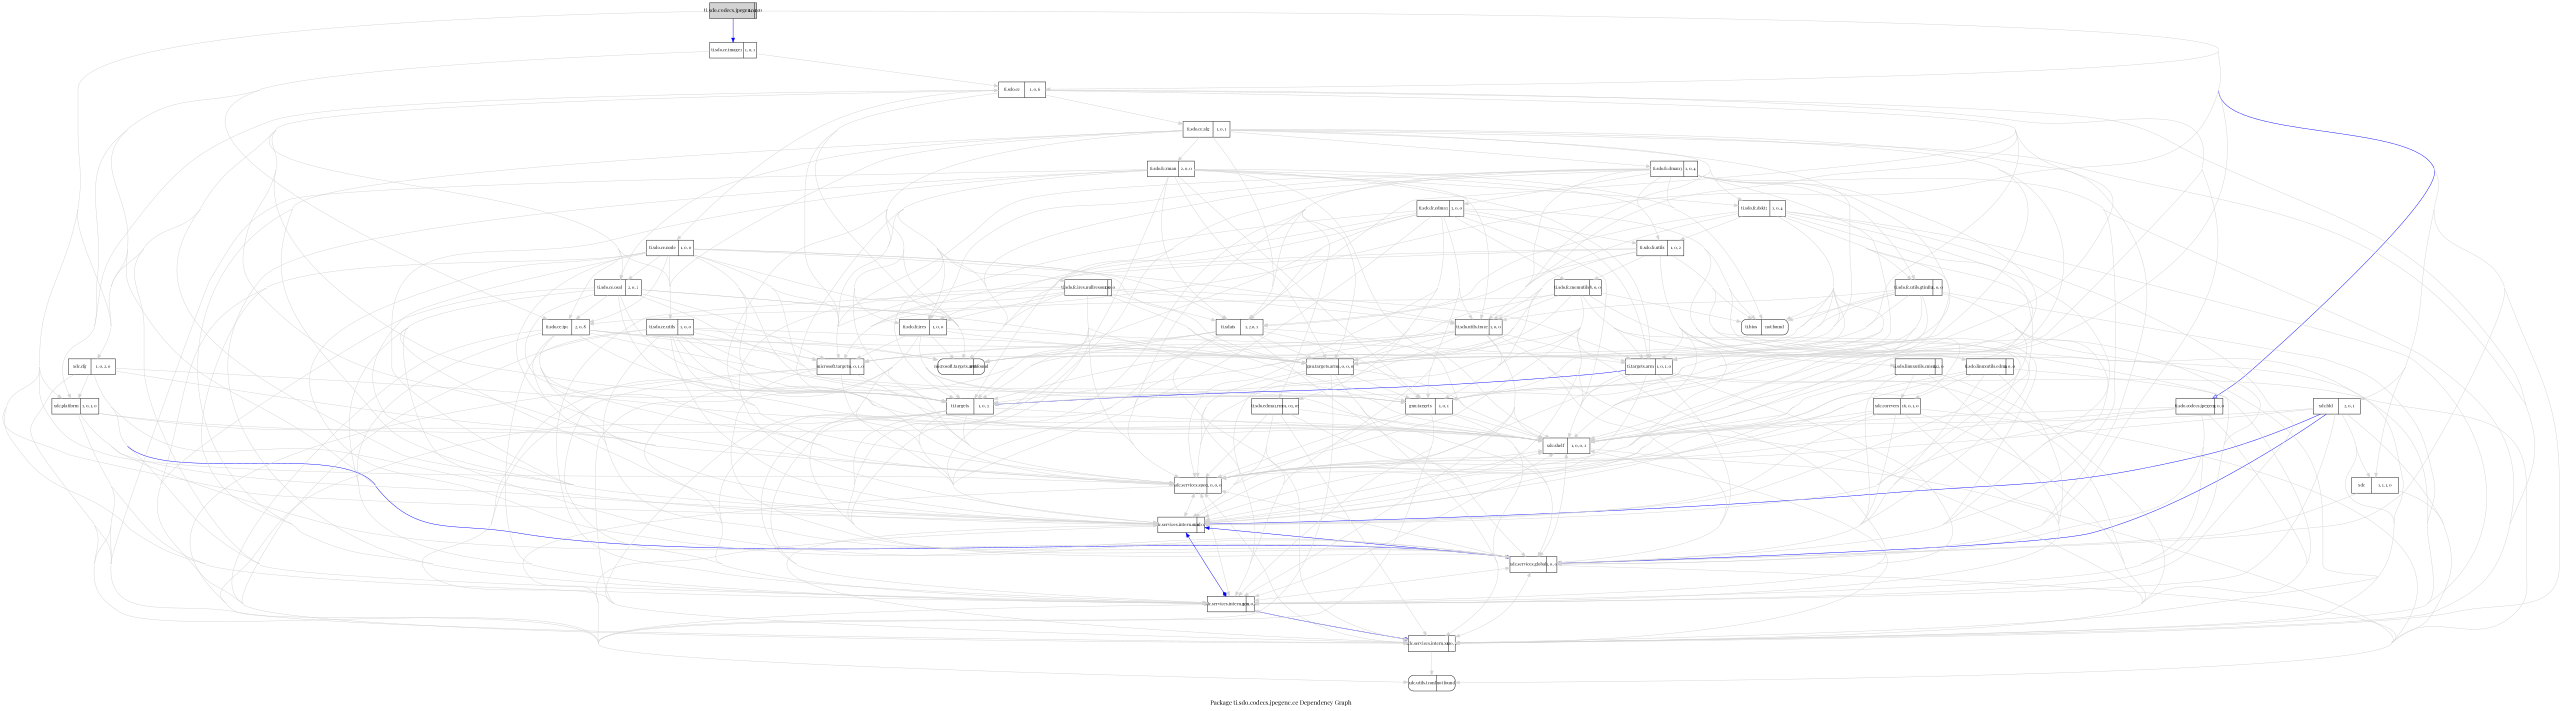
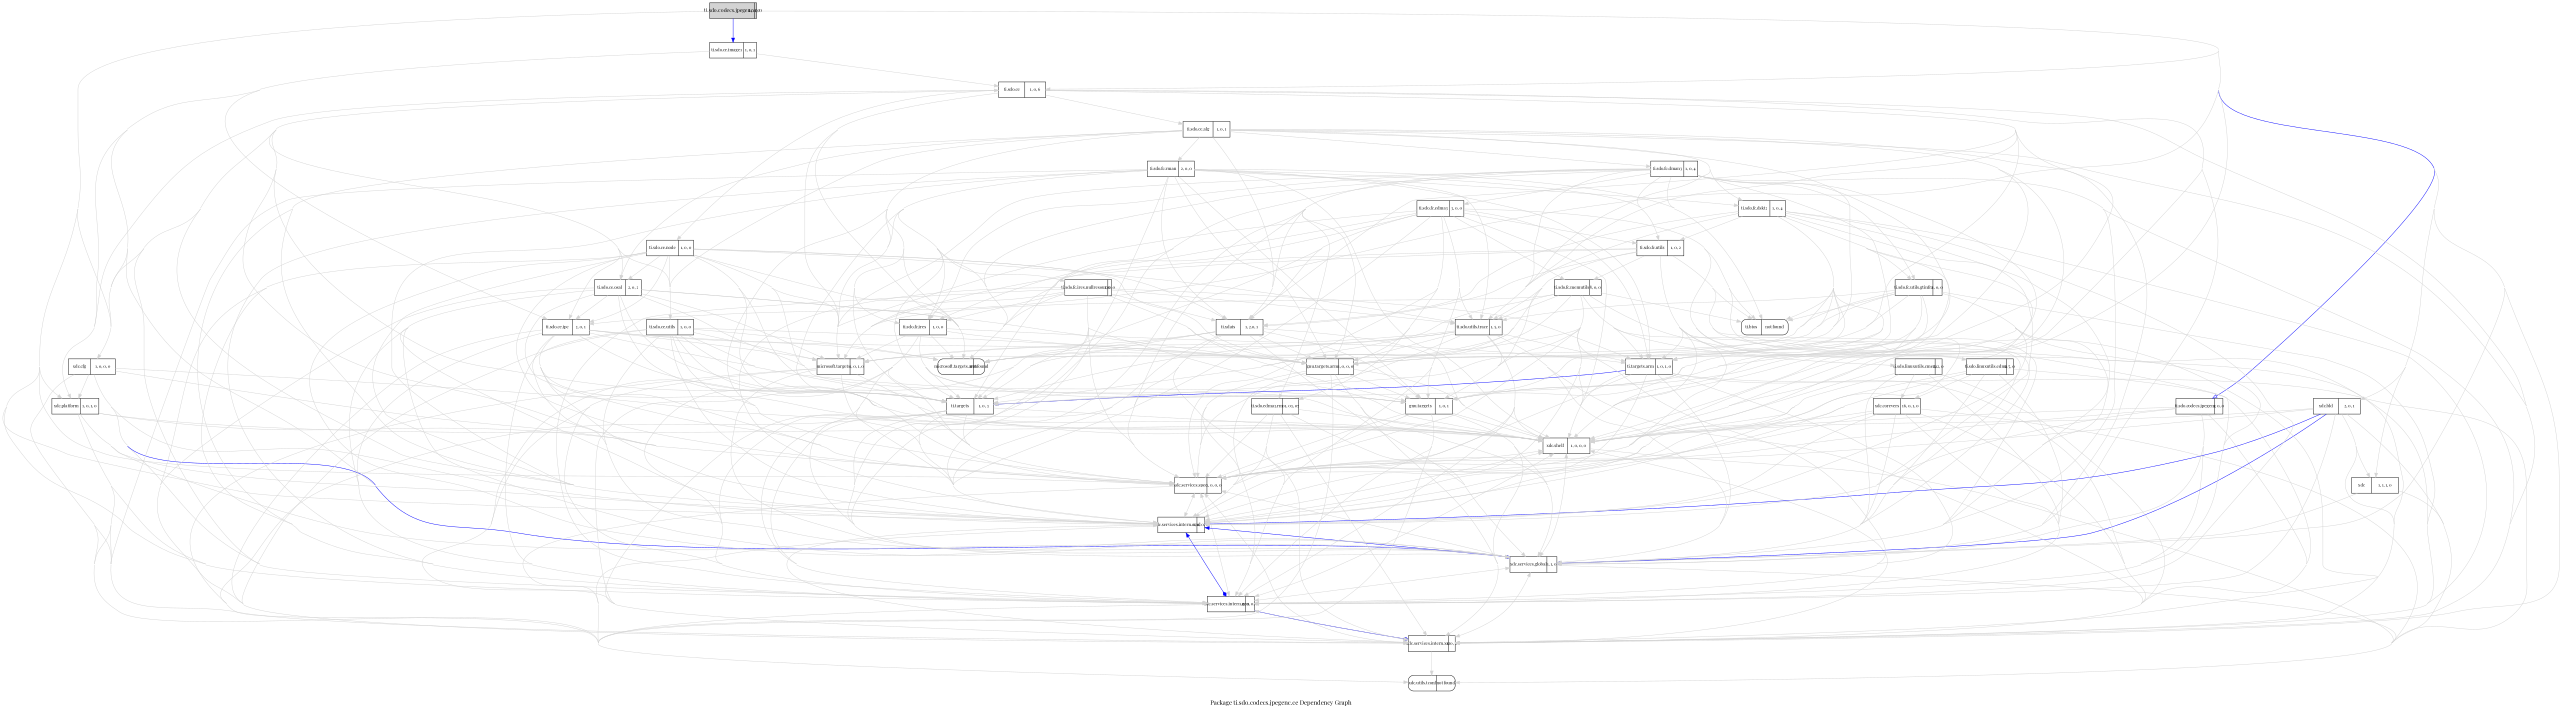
(581, 327) -> (581, 327)
(1496, 327) -> (1496, 327)
(103, 366) -> (103, 366)
(2010, 366) -> (2010, 366)
(1579, 446) -> (1579, 446)
(1552, 564) -> (1552, 564)
(1250, 604) -> (1250, 604)
